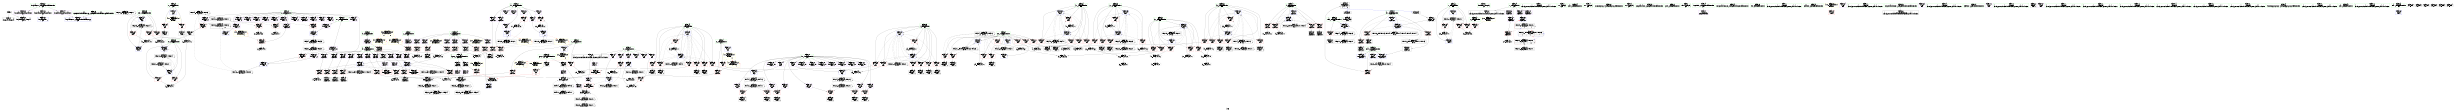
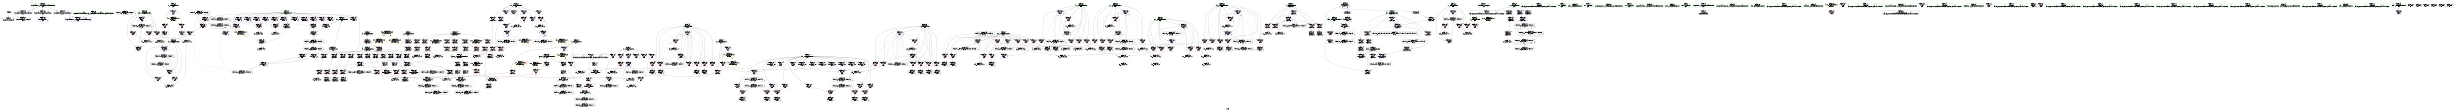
(1407, 50) -> (1407, 50)
